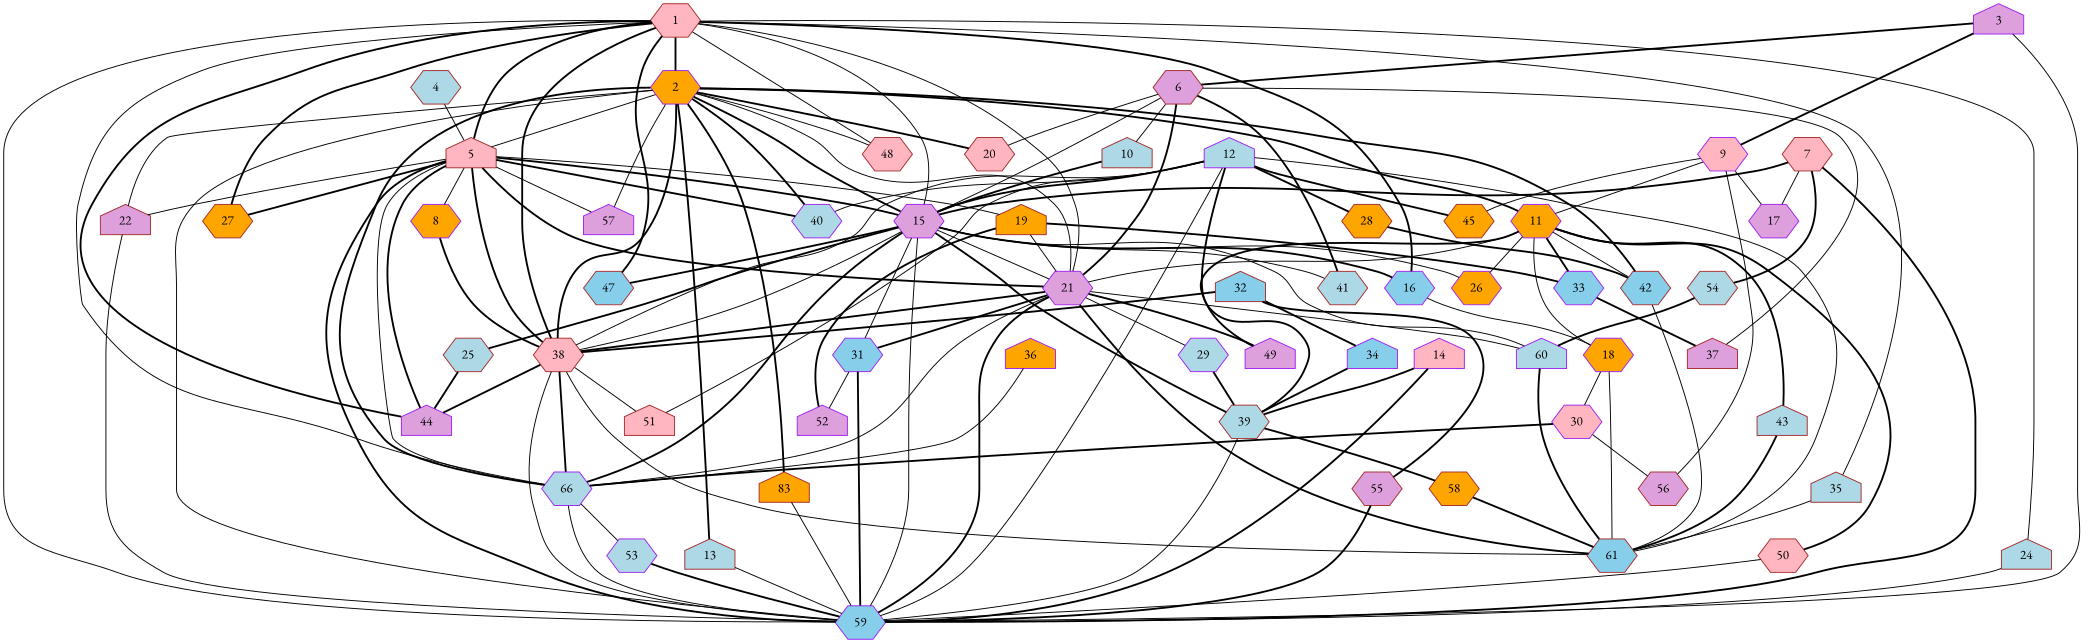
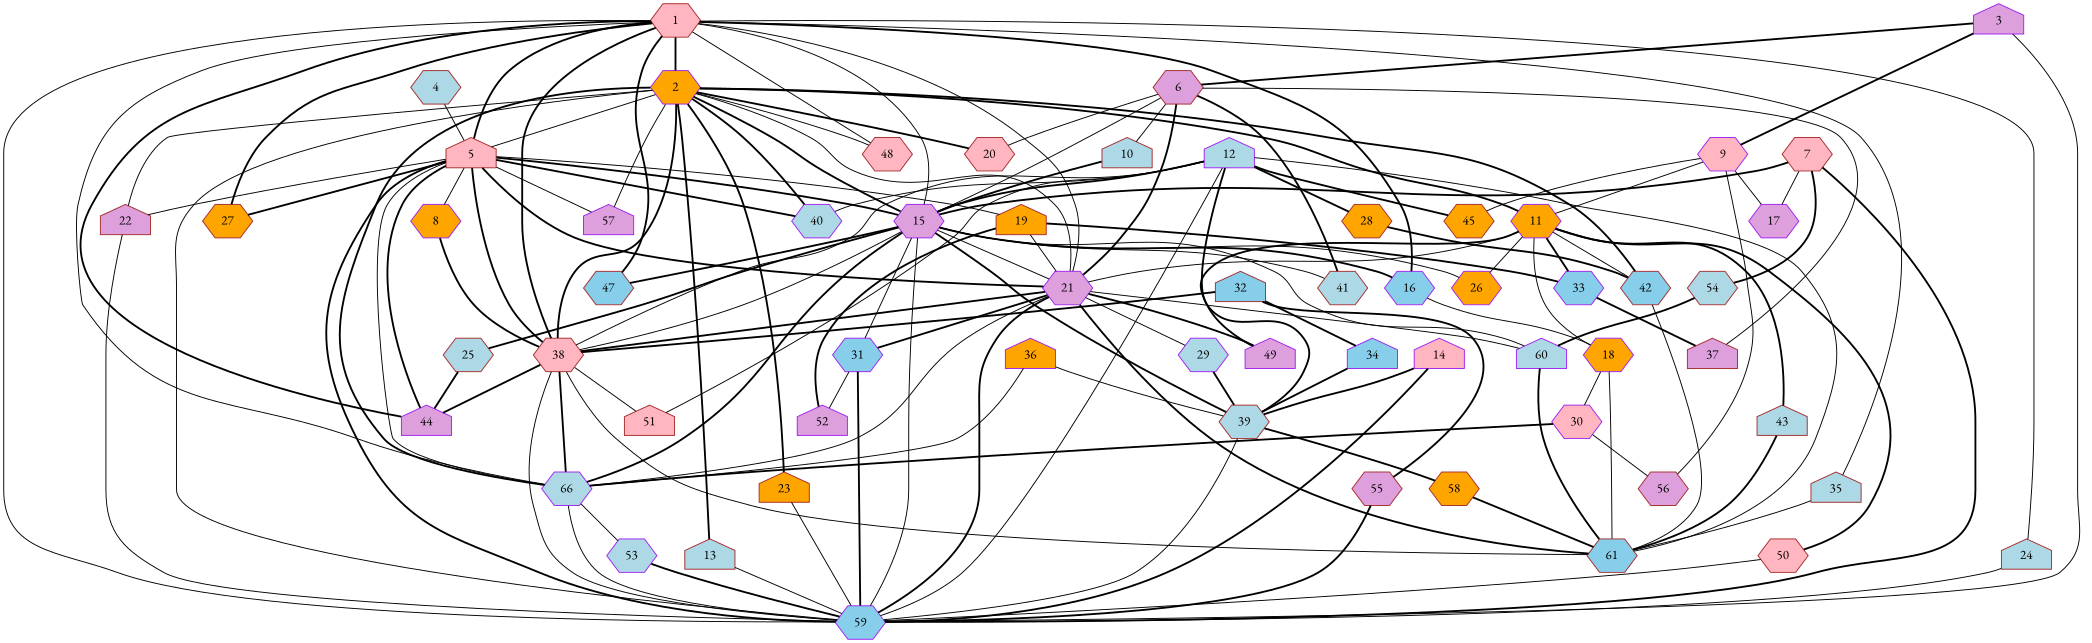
none -> (1139, 394)
(784, 489) -> (784, 489)
